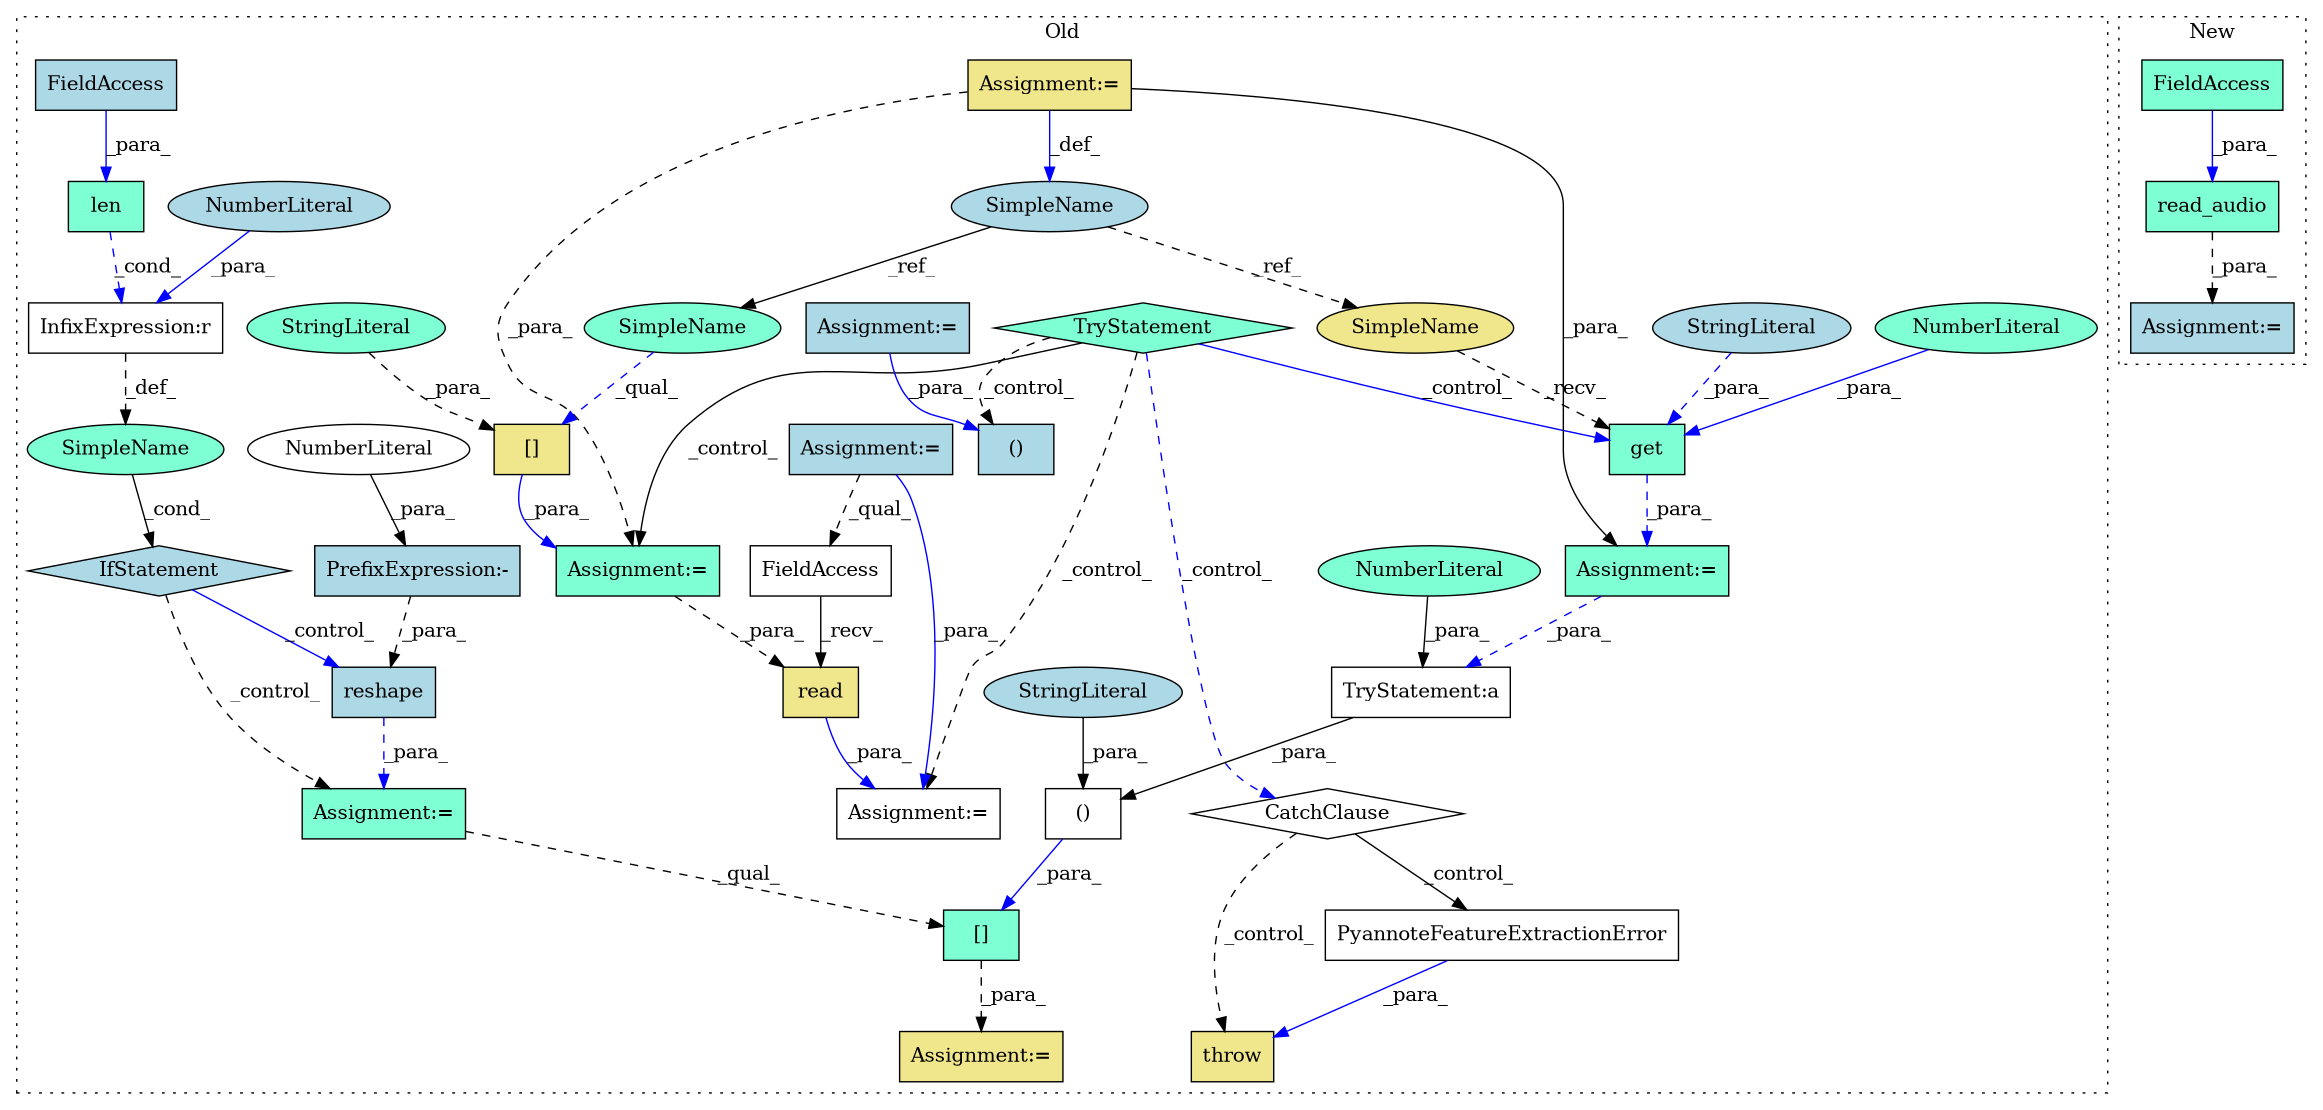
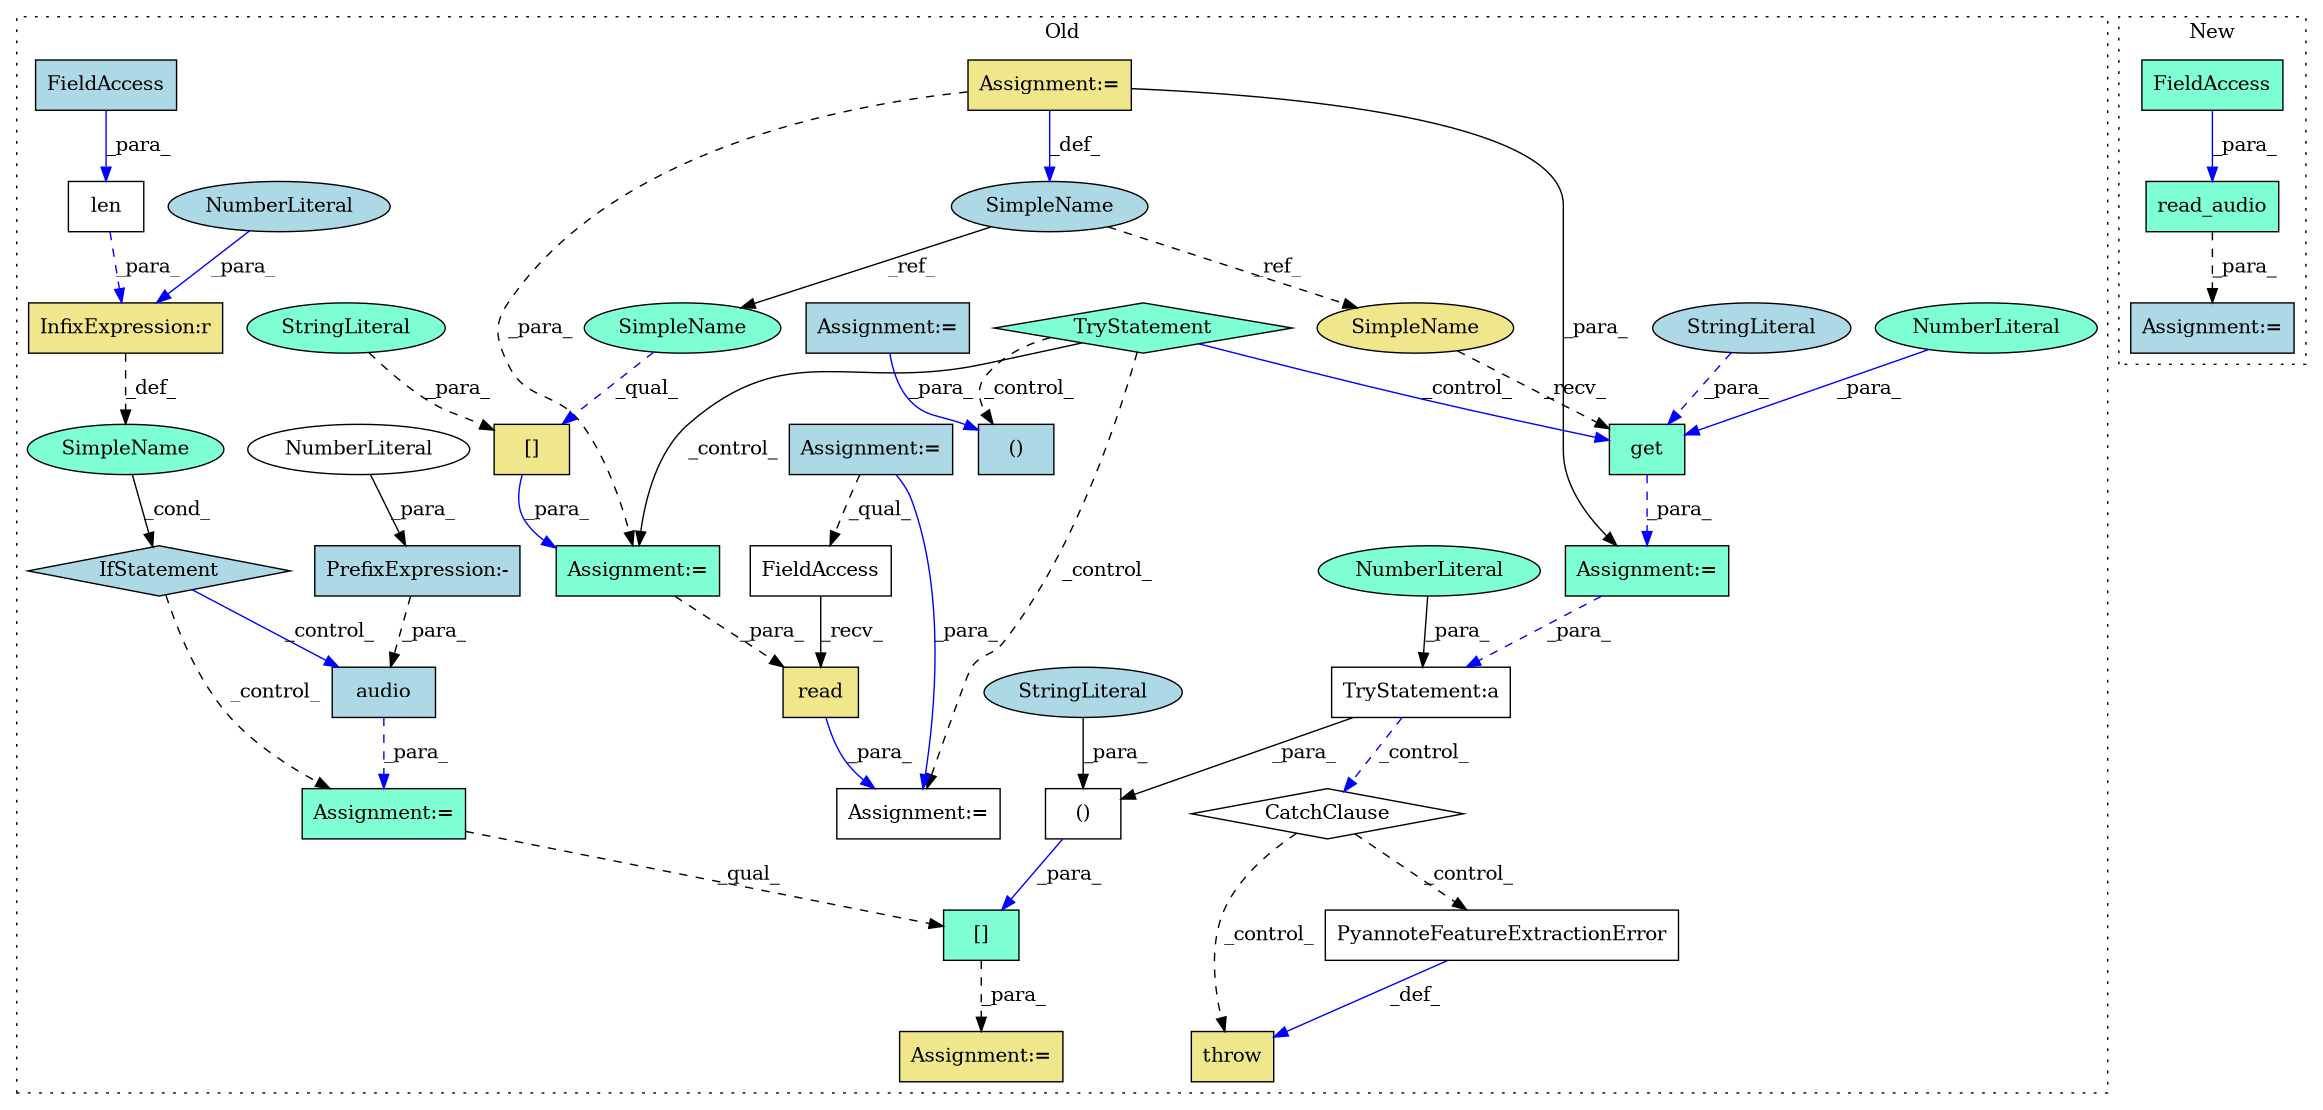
(106, 207) -> (106, 207)
(148, 267) -> (148, 267)
(126, 328) -> (126, 328)
(1182, 583) -> (1377, 749)
(384, 692) -> (384, 692)
(1405, 868) -> (1405, 868)
(1415, 996) -> (1415, 996)
